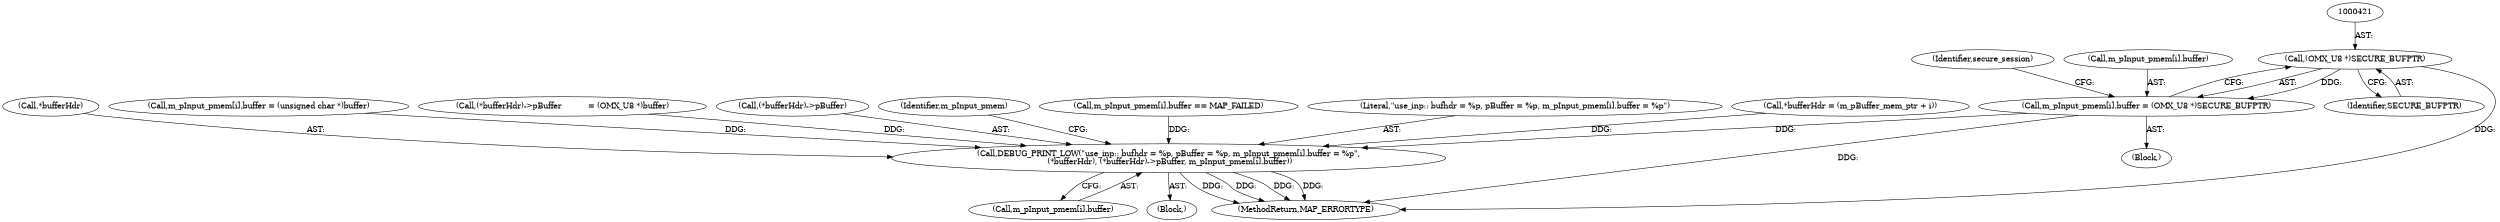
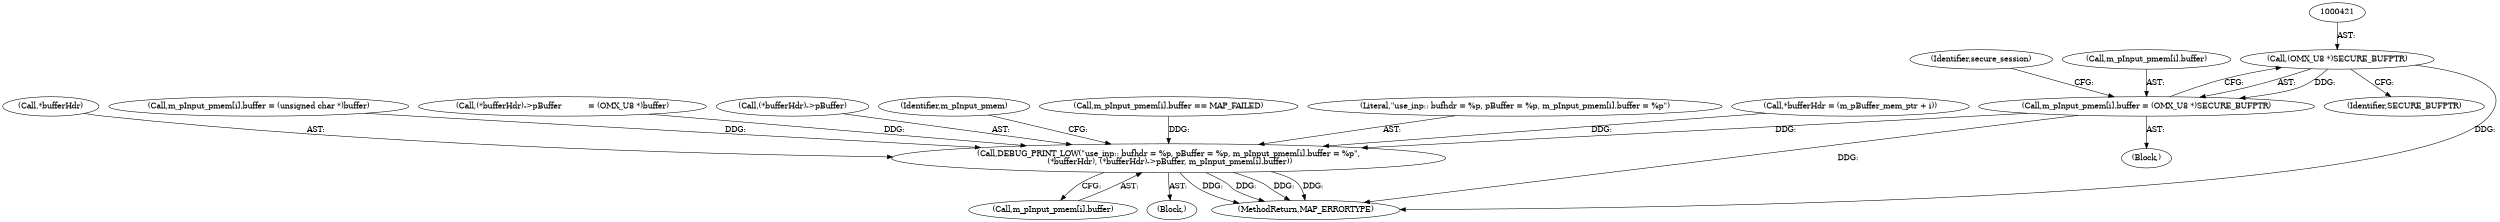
(2393, 83) -> none
